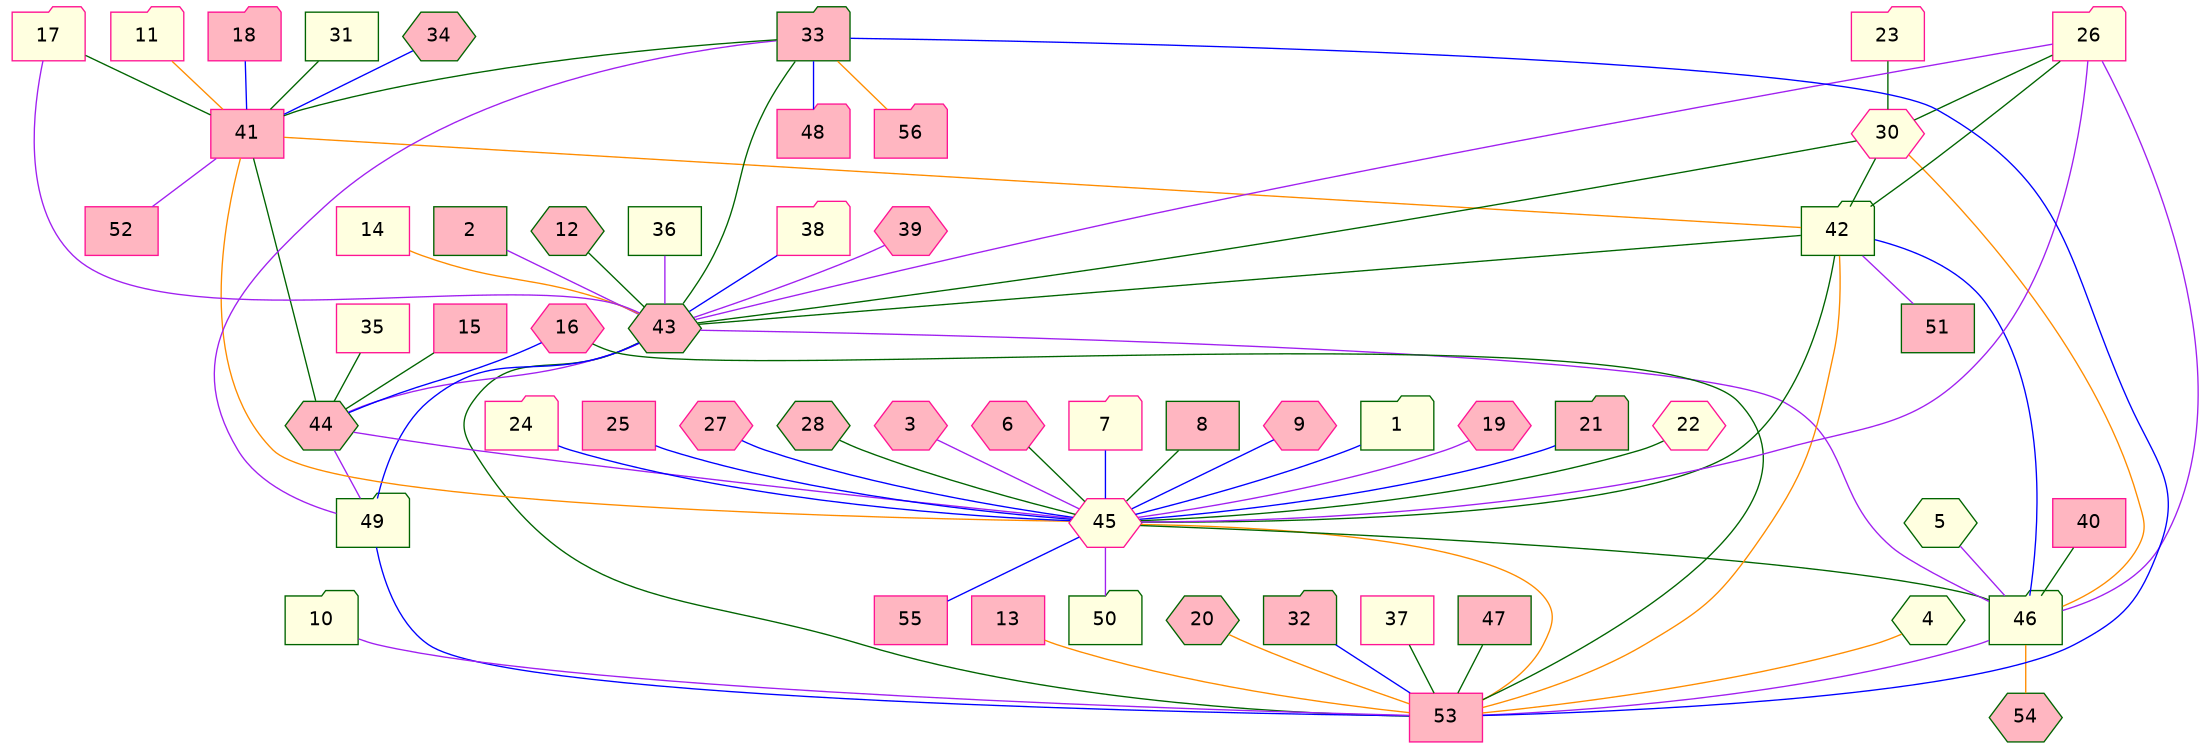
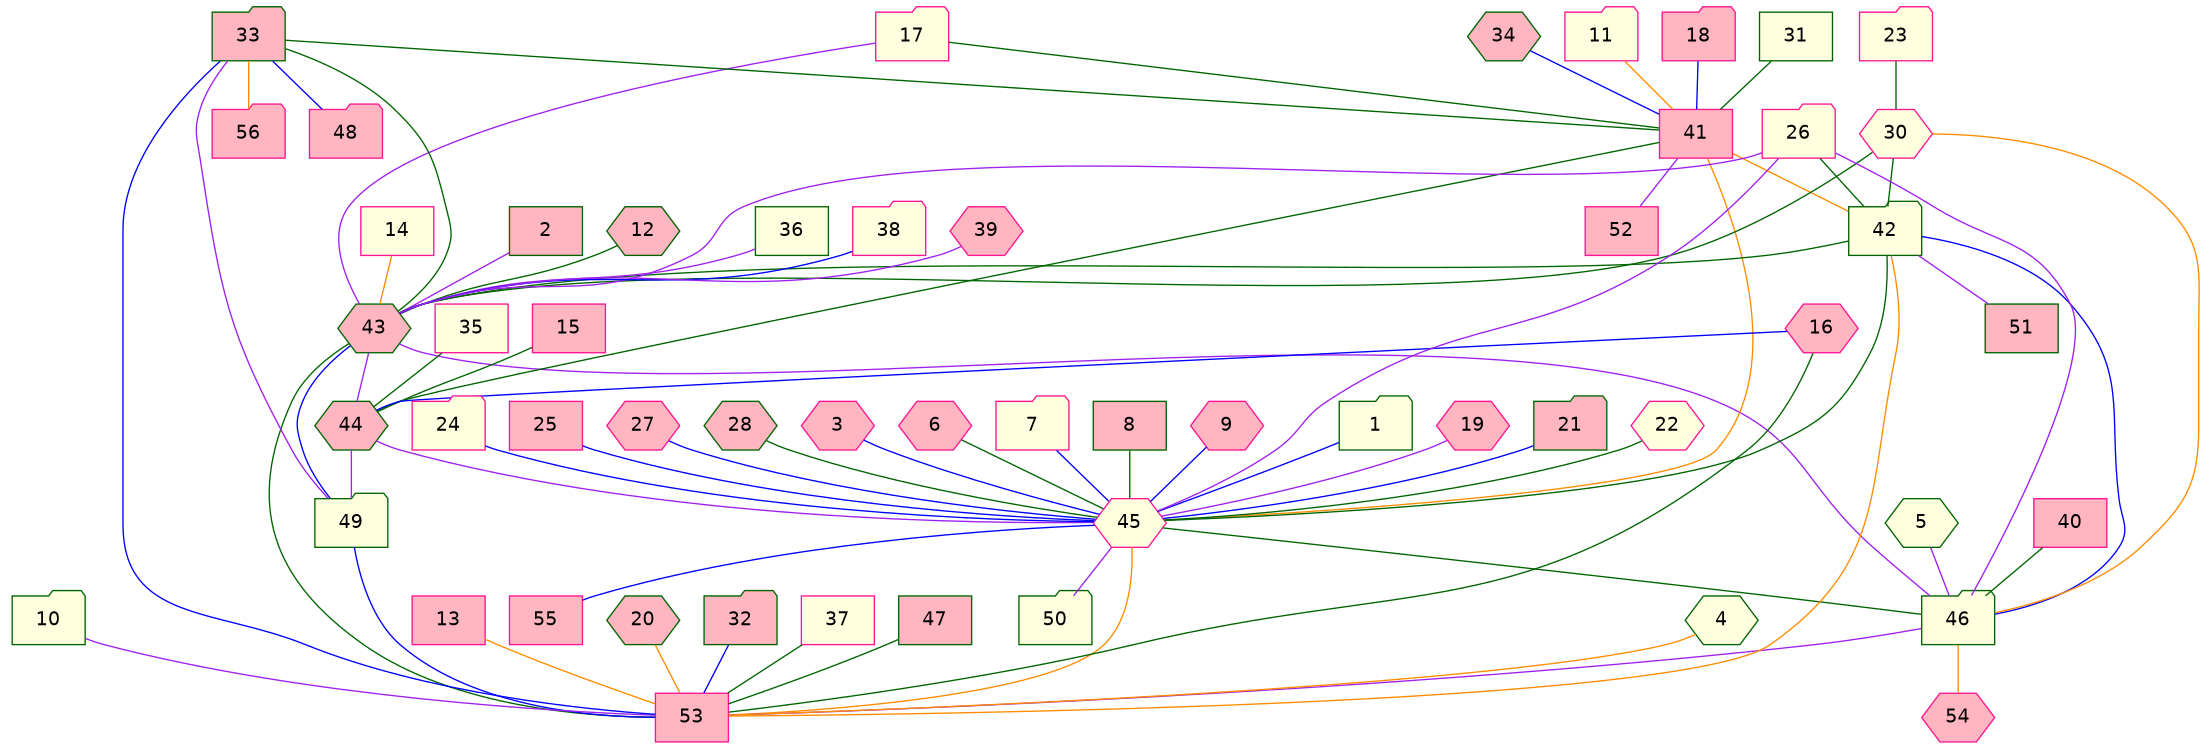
(1983, 88) -> none
(1008, 474) -> (980, 482)
(2026, 718) -> (1958, 718)
